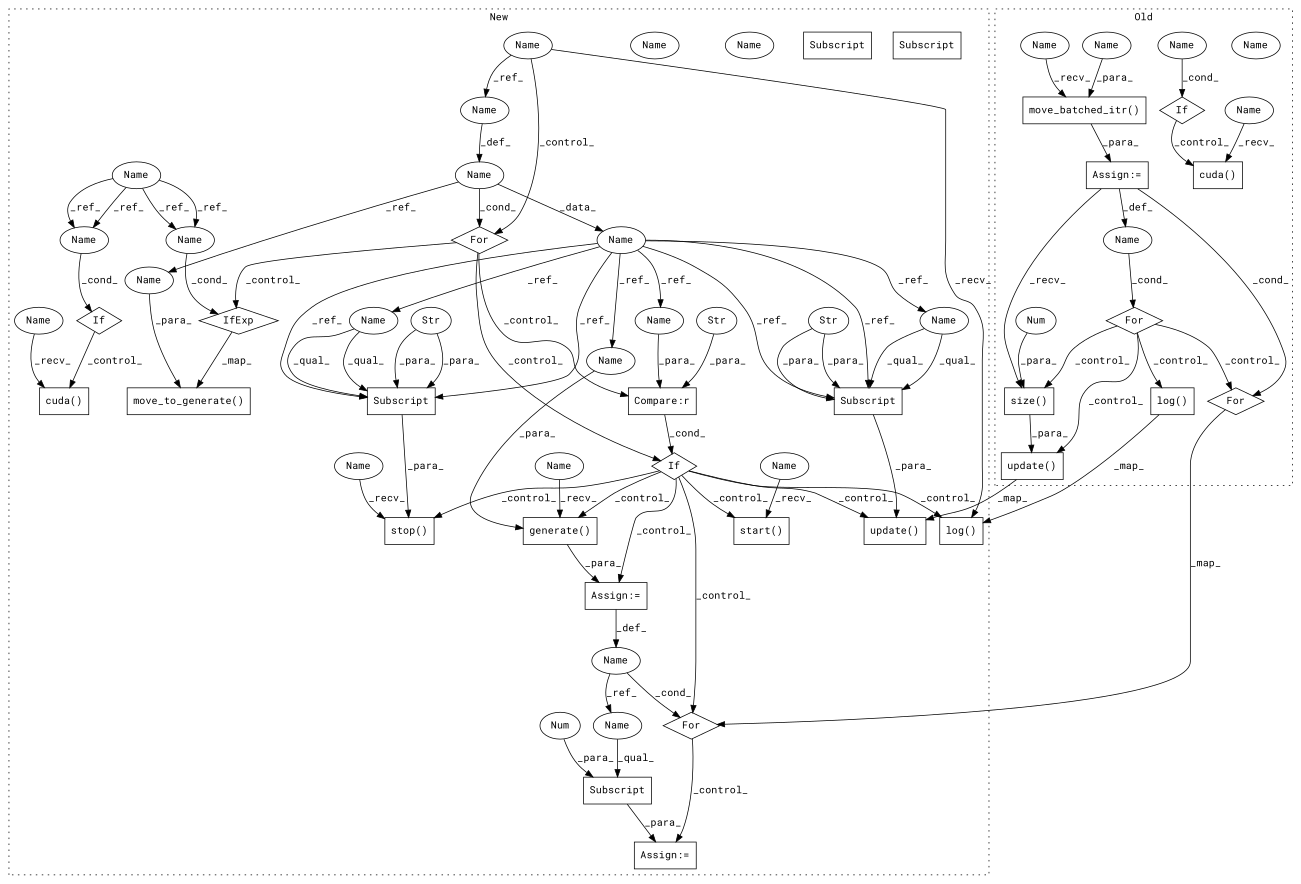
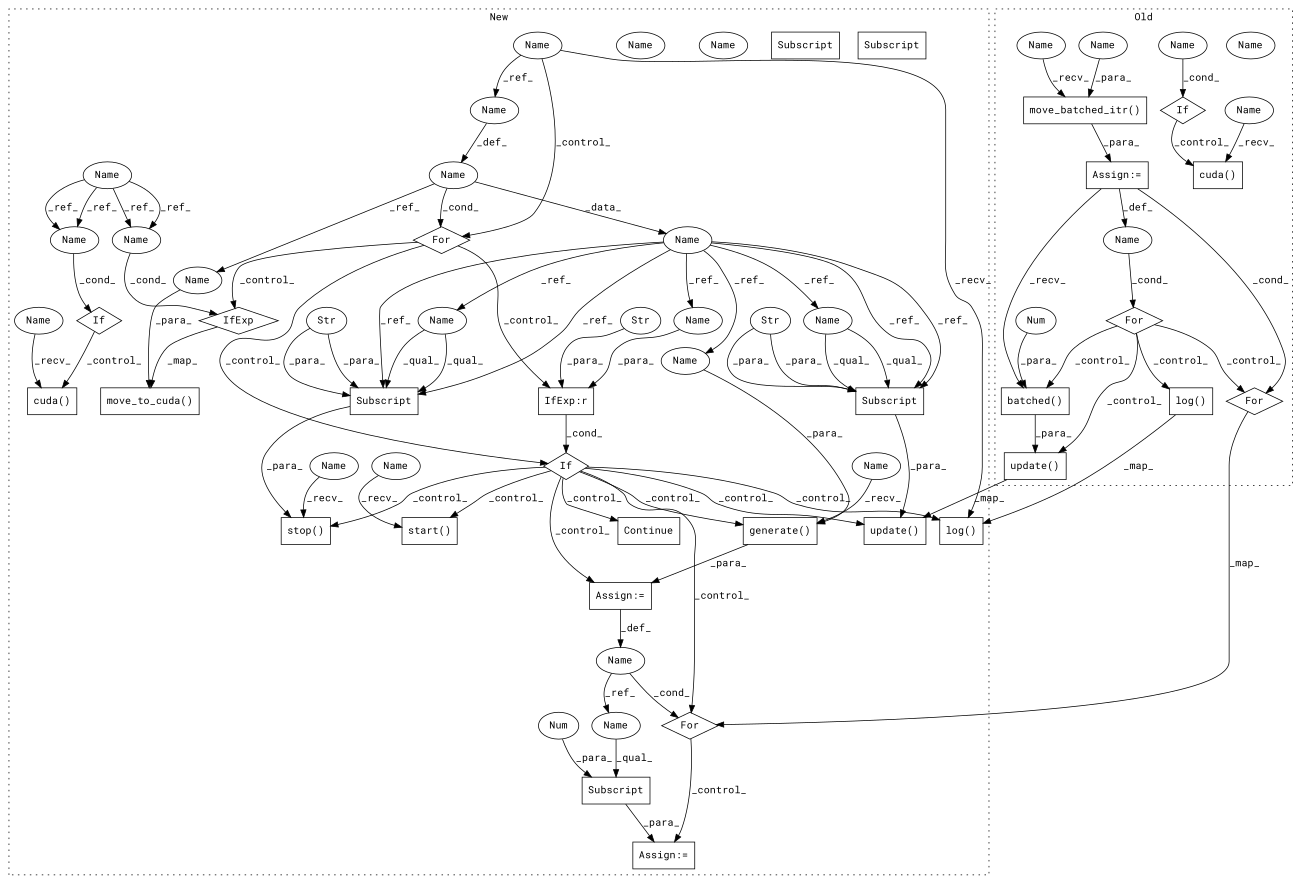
(189, 401) -> (150, 401)
(662, 401) -> (566, 401)
(1029, 401) -> (1035, 401)
none -> (649, 531)
